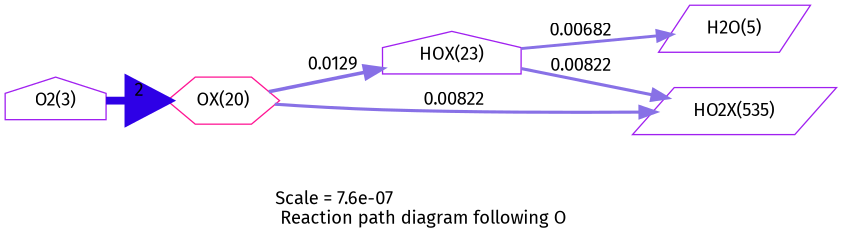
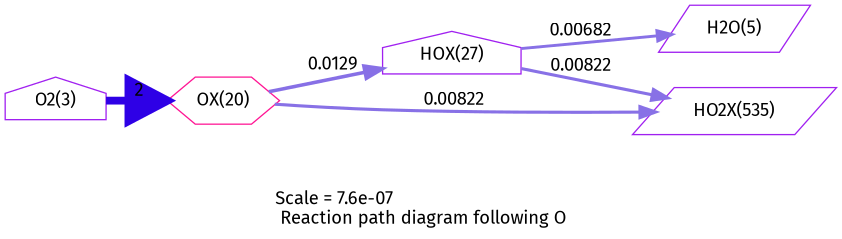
(452, 55) -> (452, 55)
